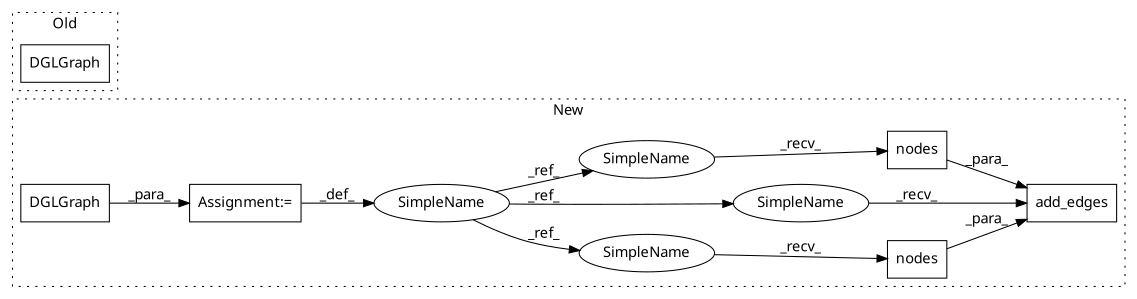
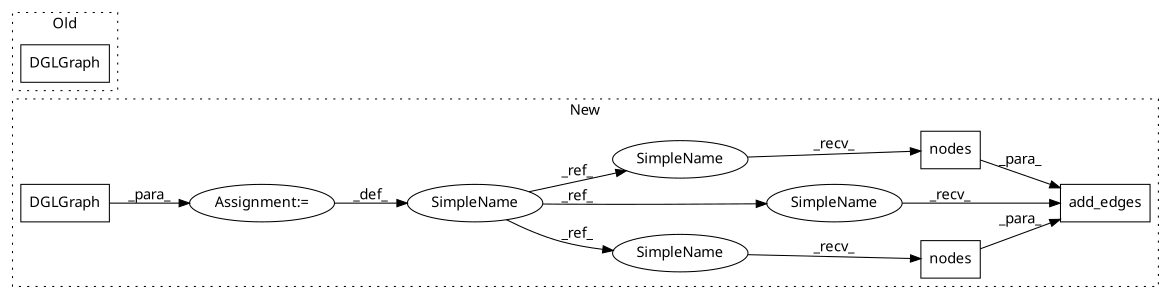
(245, 203) -> (262, 203)
